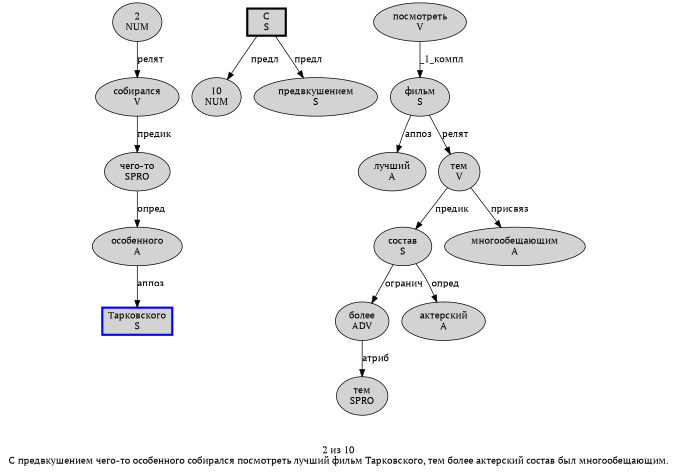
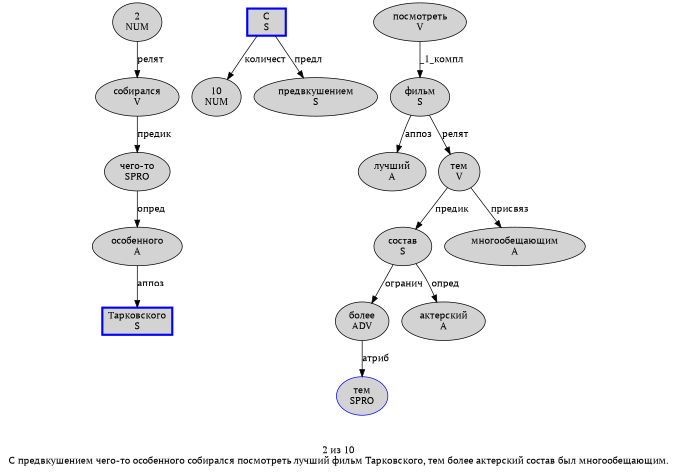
(267, 22) -> (267, 22)
(265, 60) -> (265, 60)
(362, 396) -> (362, 396)
